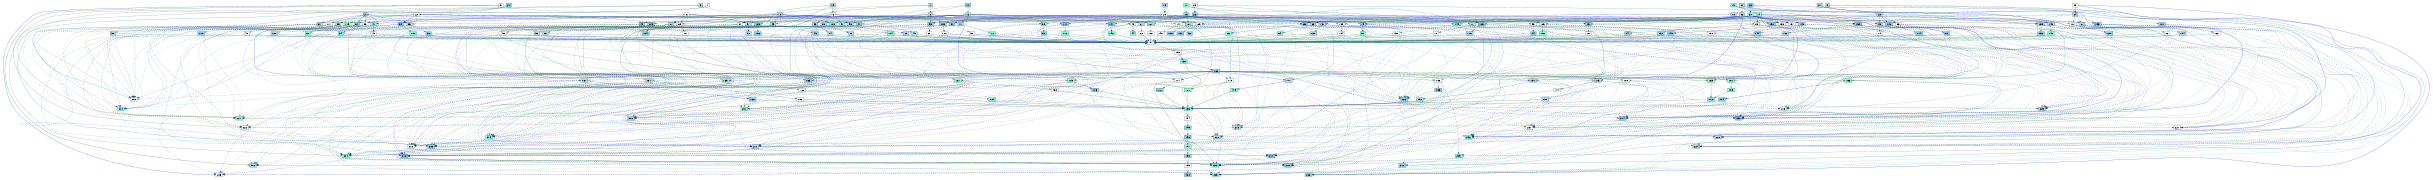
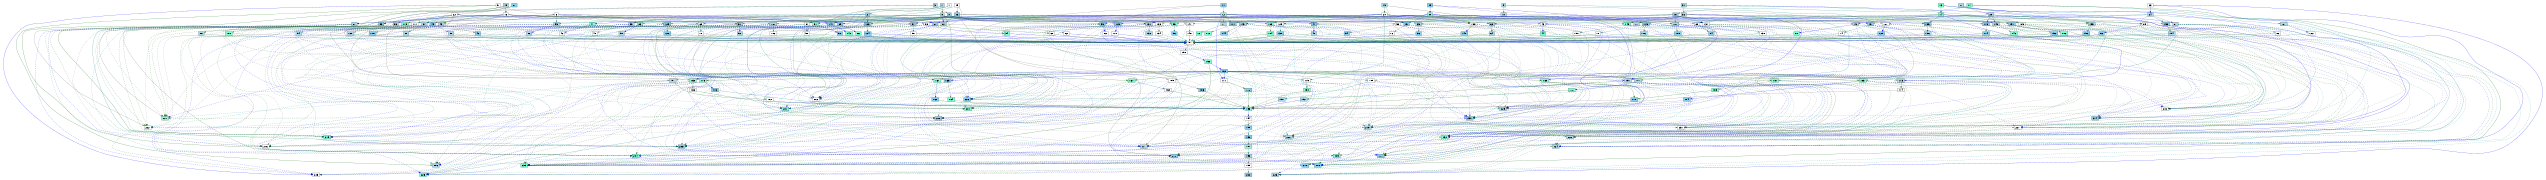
none -> (827, 28)
(308, 33) -> (1052, 33)
(669, 85) -> (702, 101)
